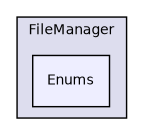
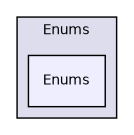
(72, 31) -> (67, 31)
